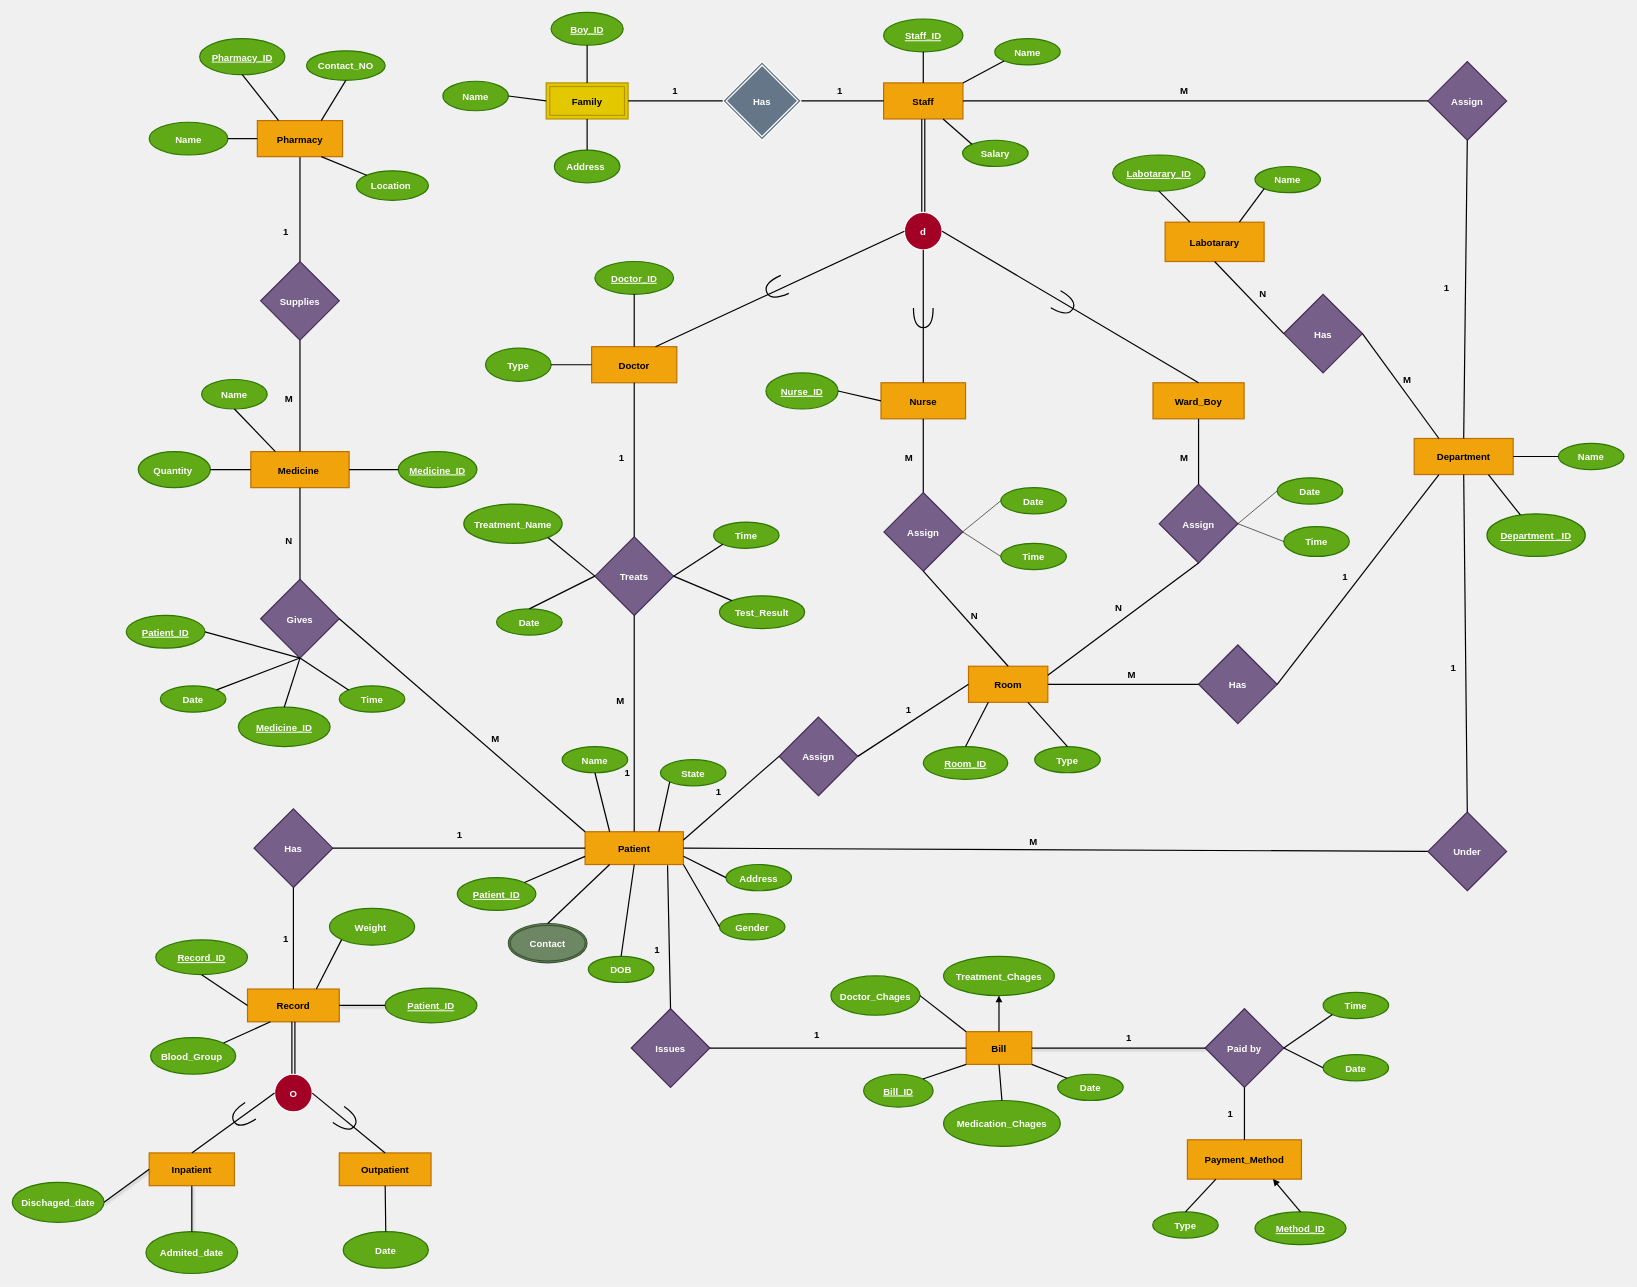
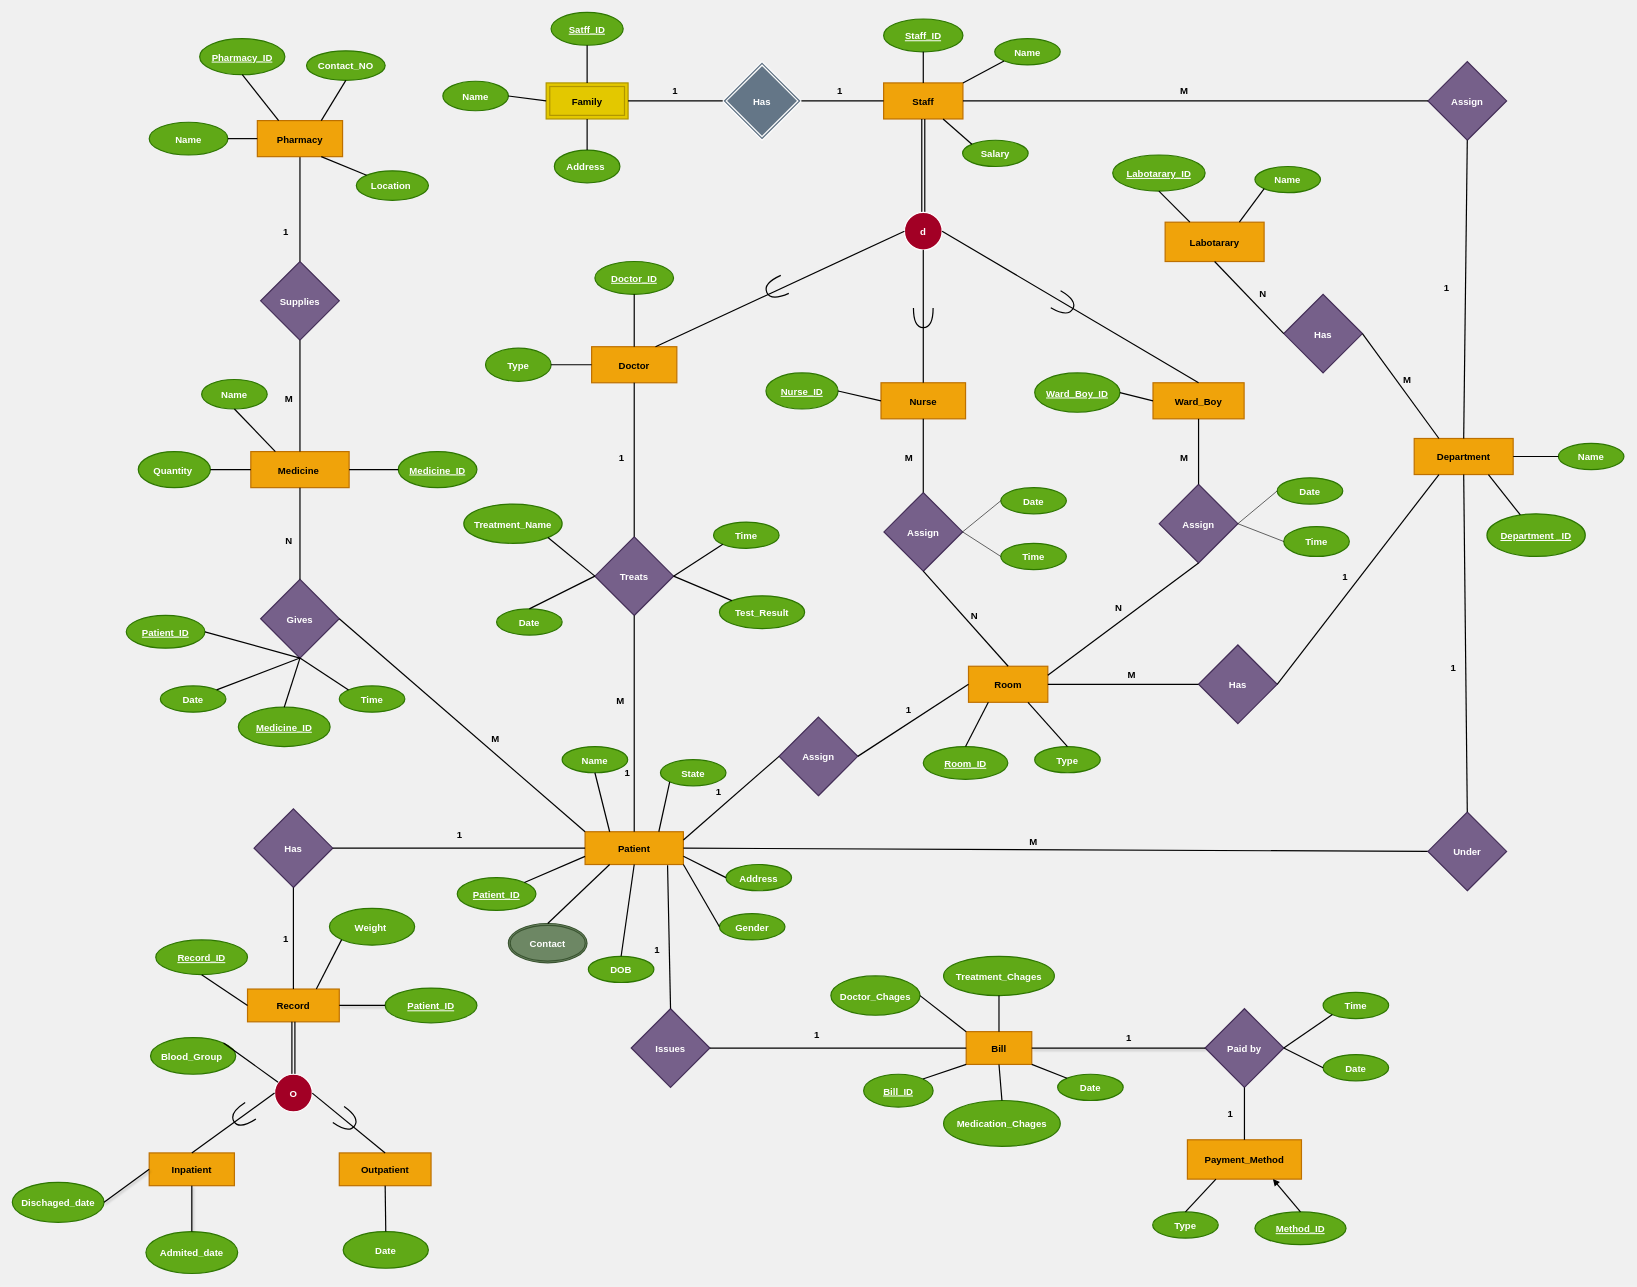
(587, 29) -> (587, 29)
none -> (1078, 393)
none -> (1137, 397)
(999, 1003) -> (999, 1000)
(247, 1033) -> (250, 1062)
